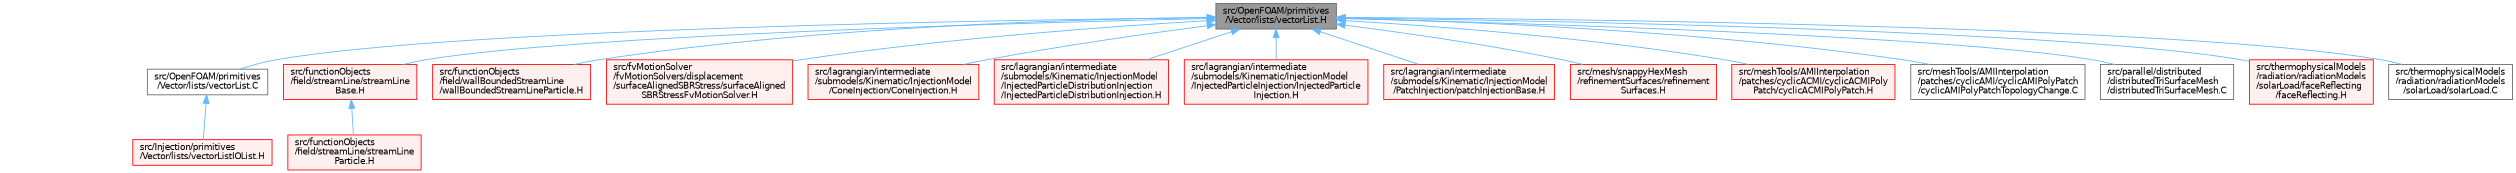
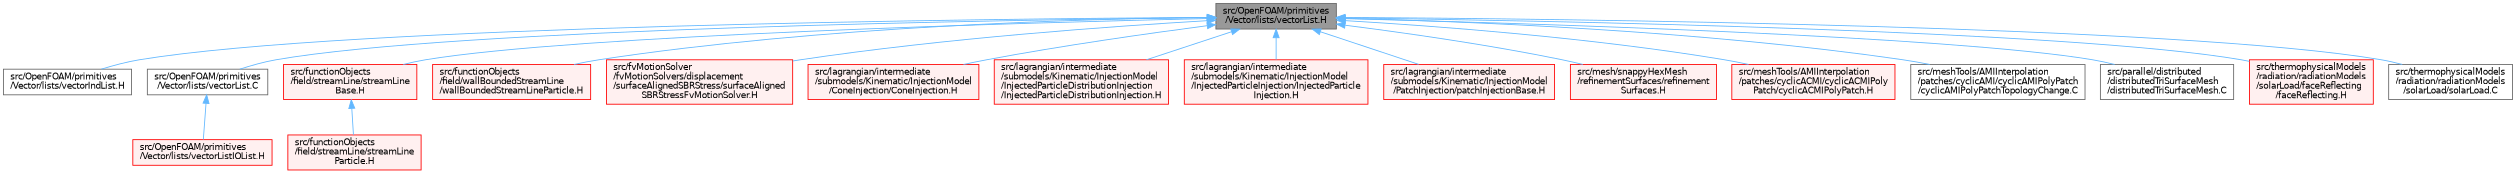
none -> (67, 82)
(202, 152) -> (202, 152)
